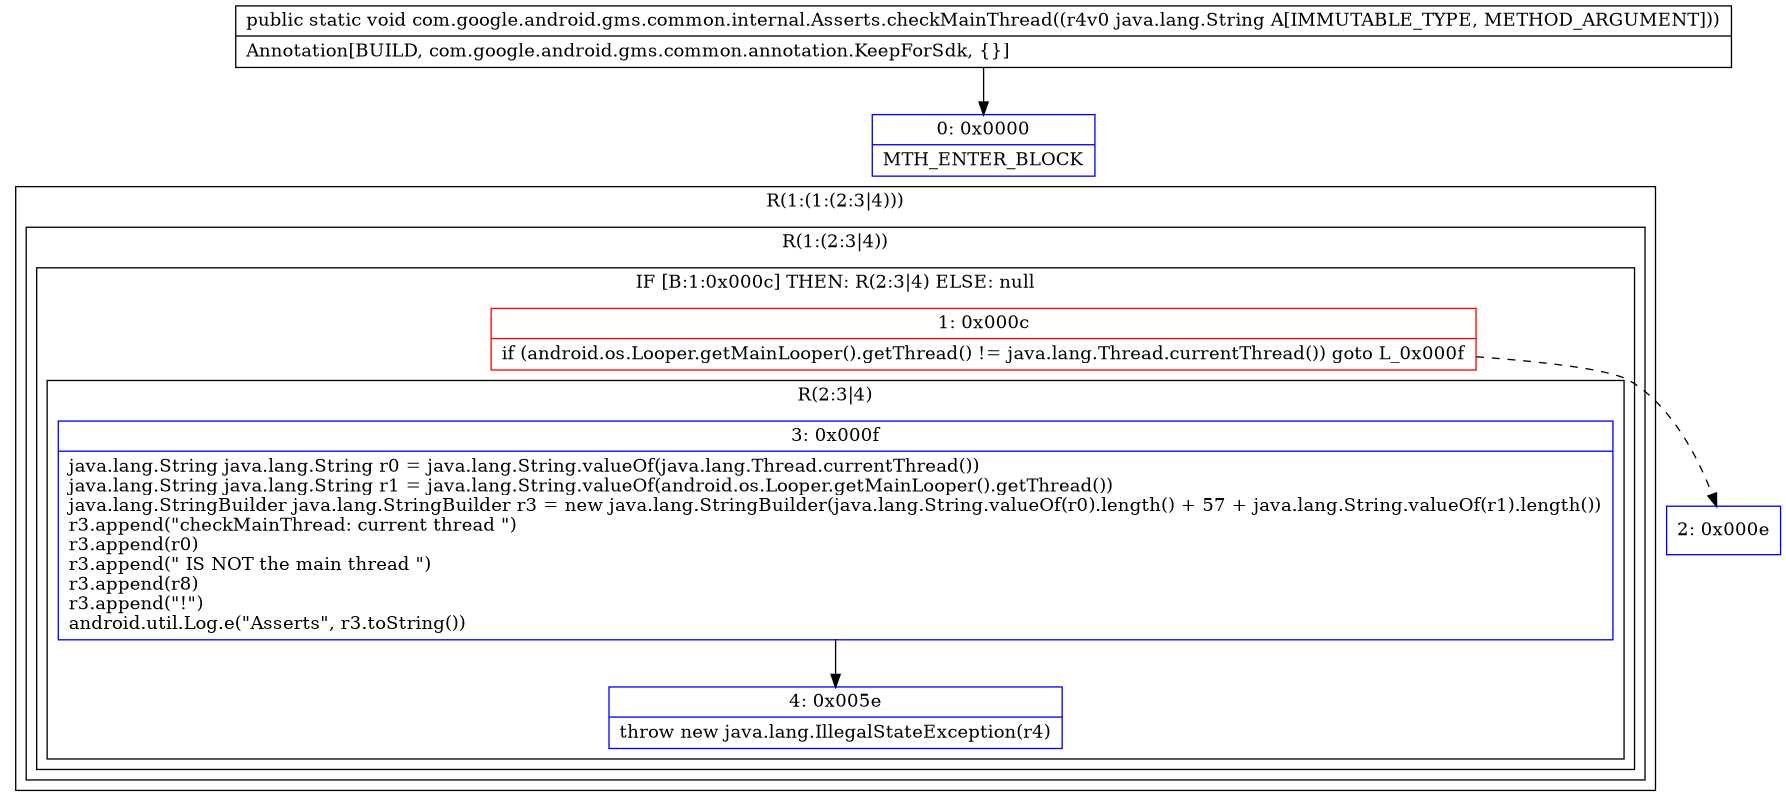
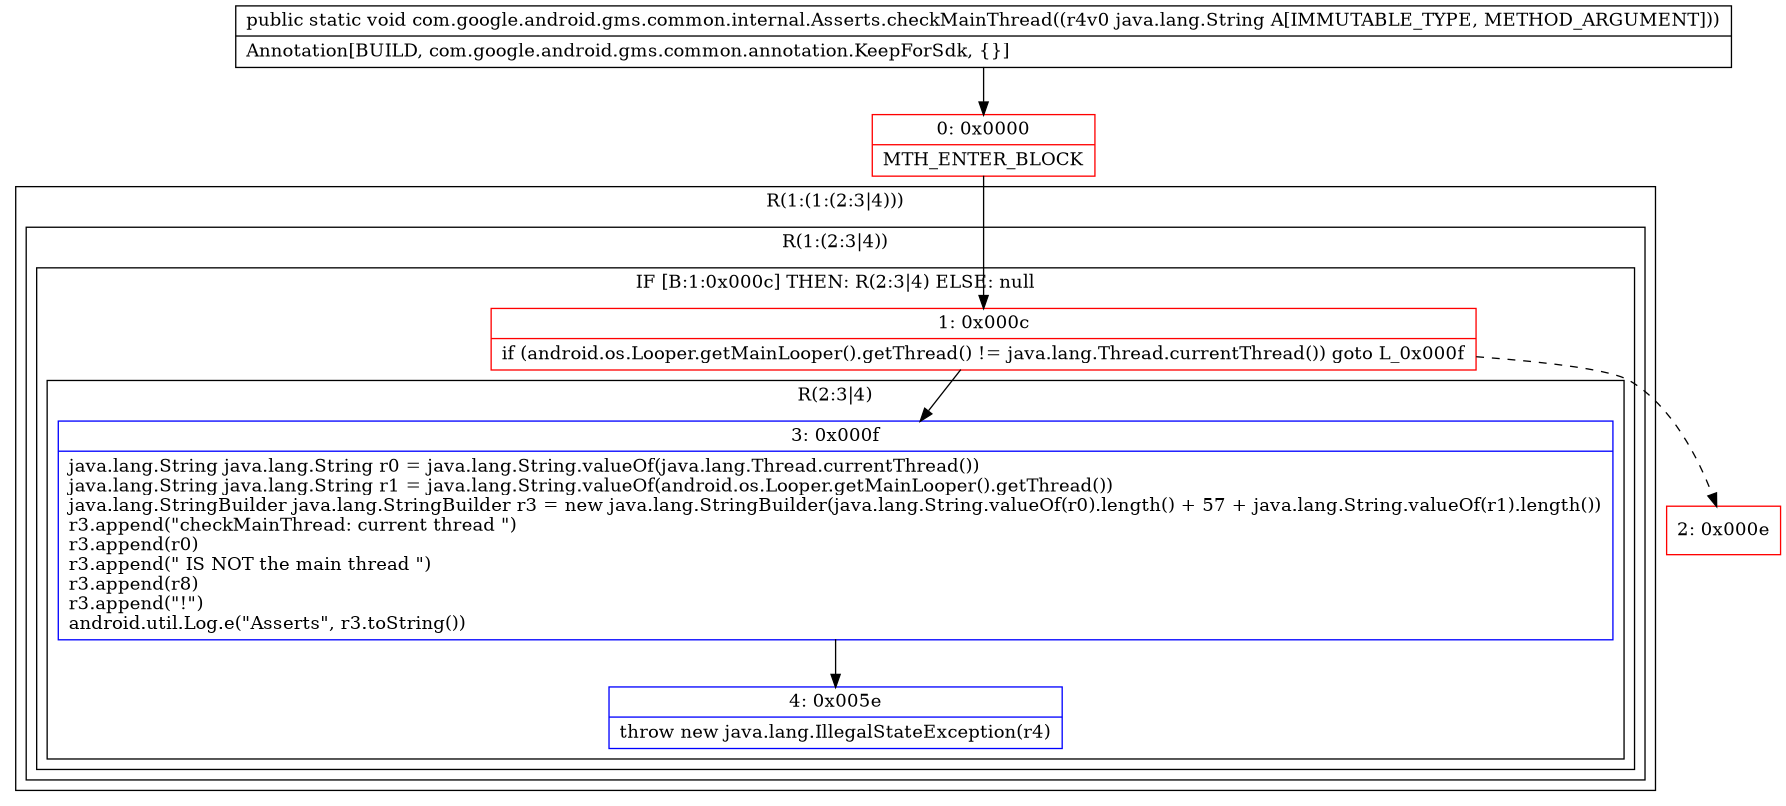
(984, 145) -> (984, 145)
none -> (984, 236)
none -> (945, 390)
(1724, 530) -> (1724, 530)
